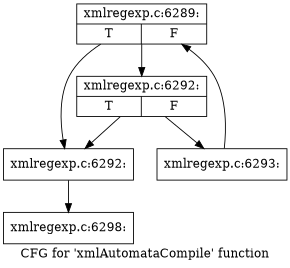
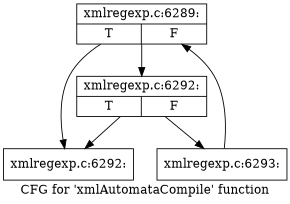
(68, 228) -> none
